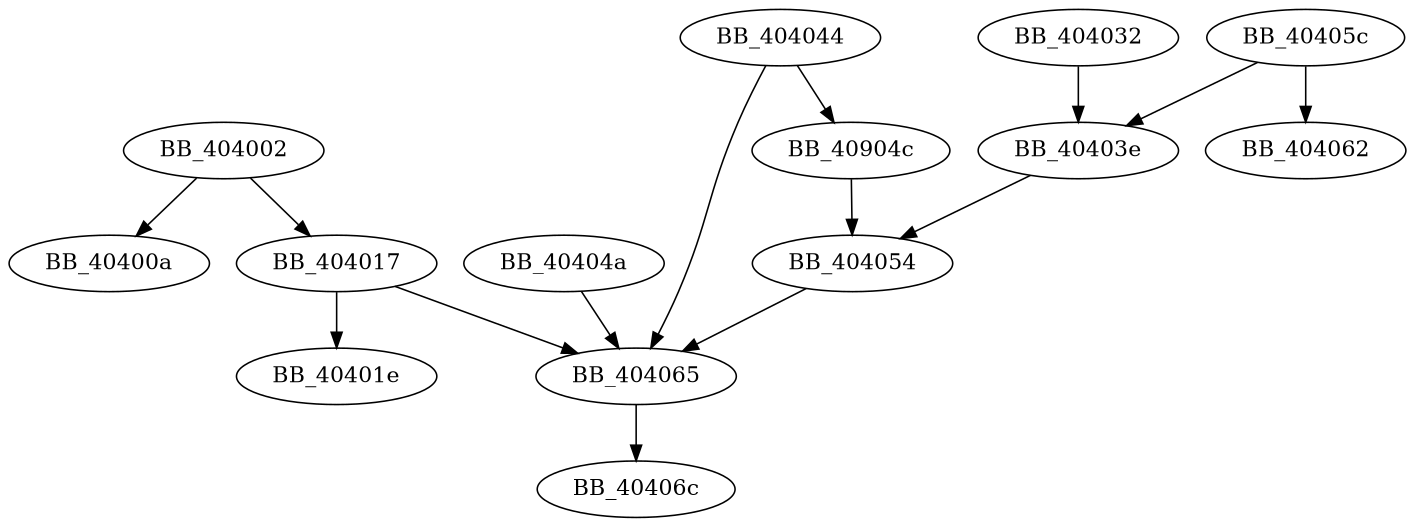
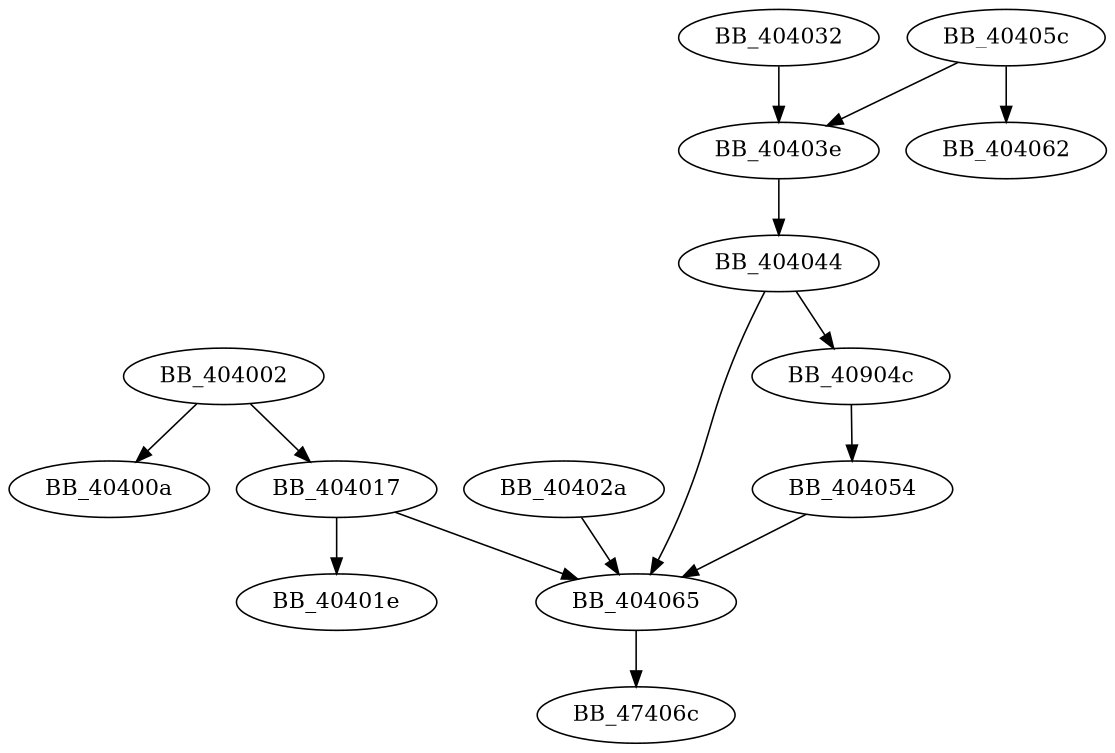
(973, 203) -> (779, 199)
(564, 263) -> (564, 489)
(636, 489) -> (636, 715)
